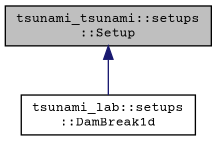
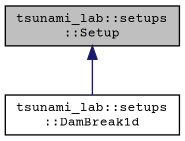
(108, 26) -> (92, 26)
